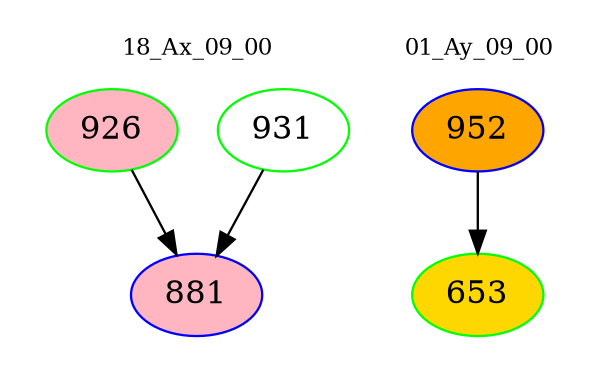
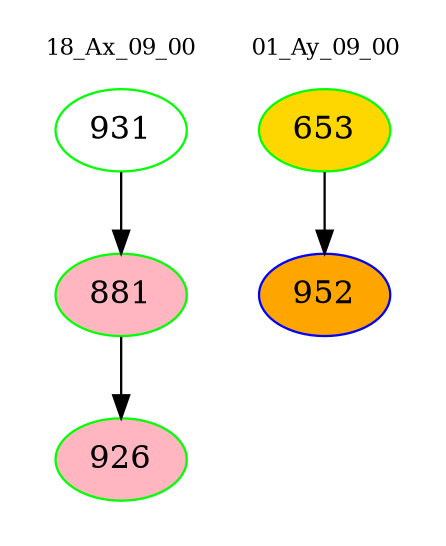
(478, 201) -> (325, 201)
(149, 202) -> (121, 366)
(197, 295) -> (121, 295)
